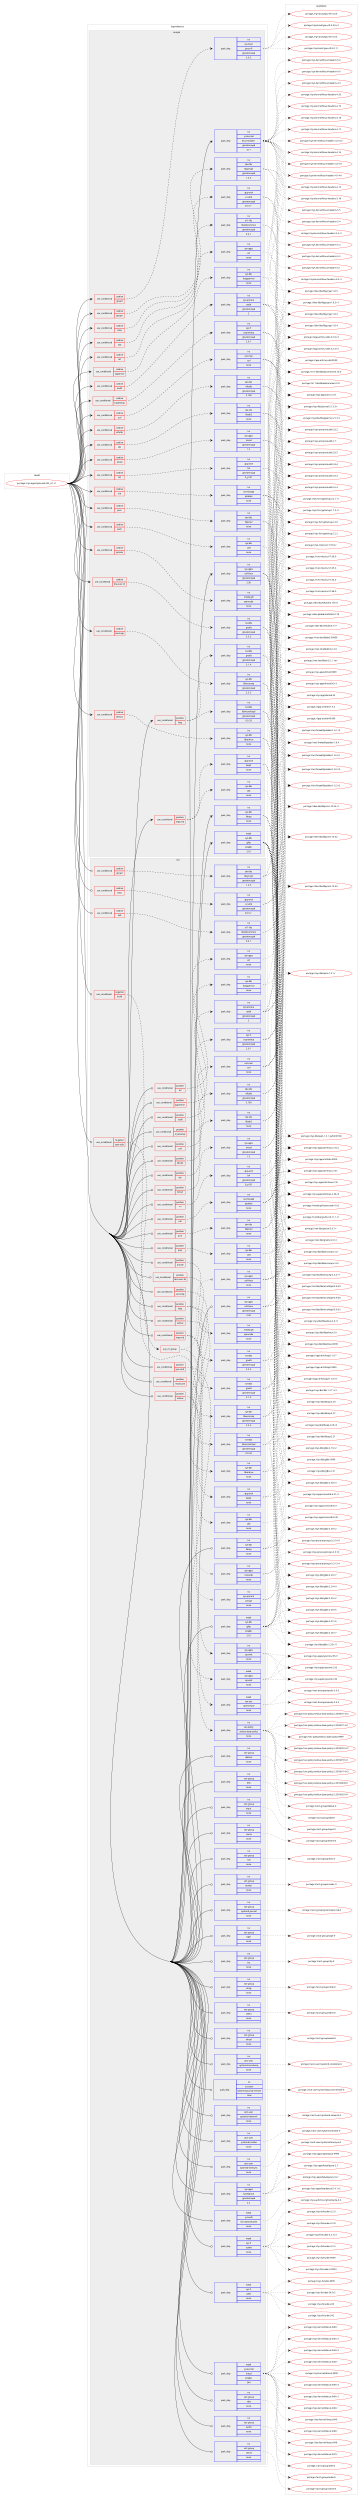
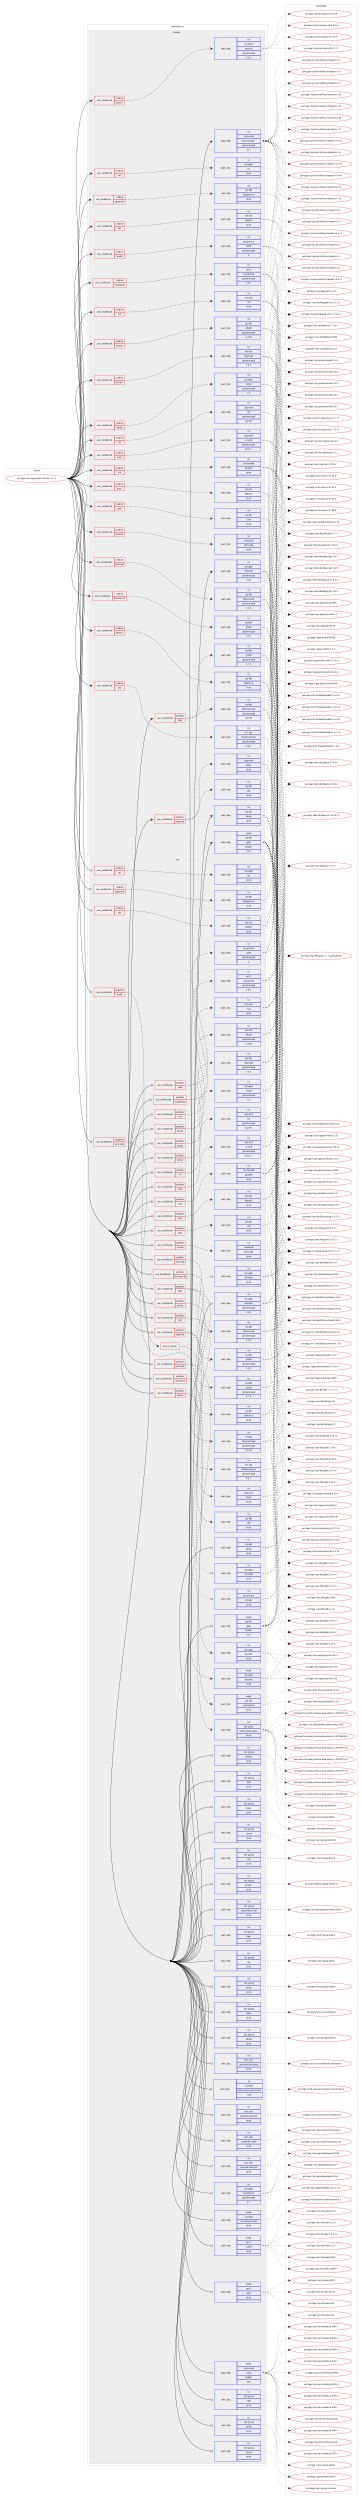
(321, 407) -> (321, 314)
(321, 441) -> none
(321, 1159) -> (321, 1170)
(321, 1379) -> (321, 1367)
(321, 1885) -> (321, 1884)
